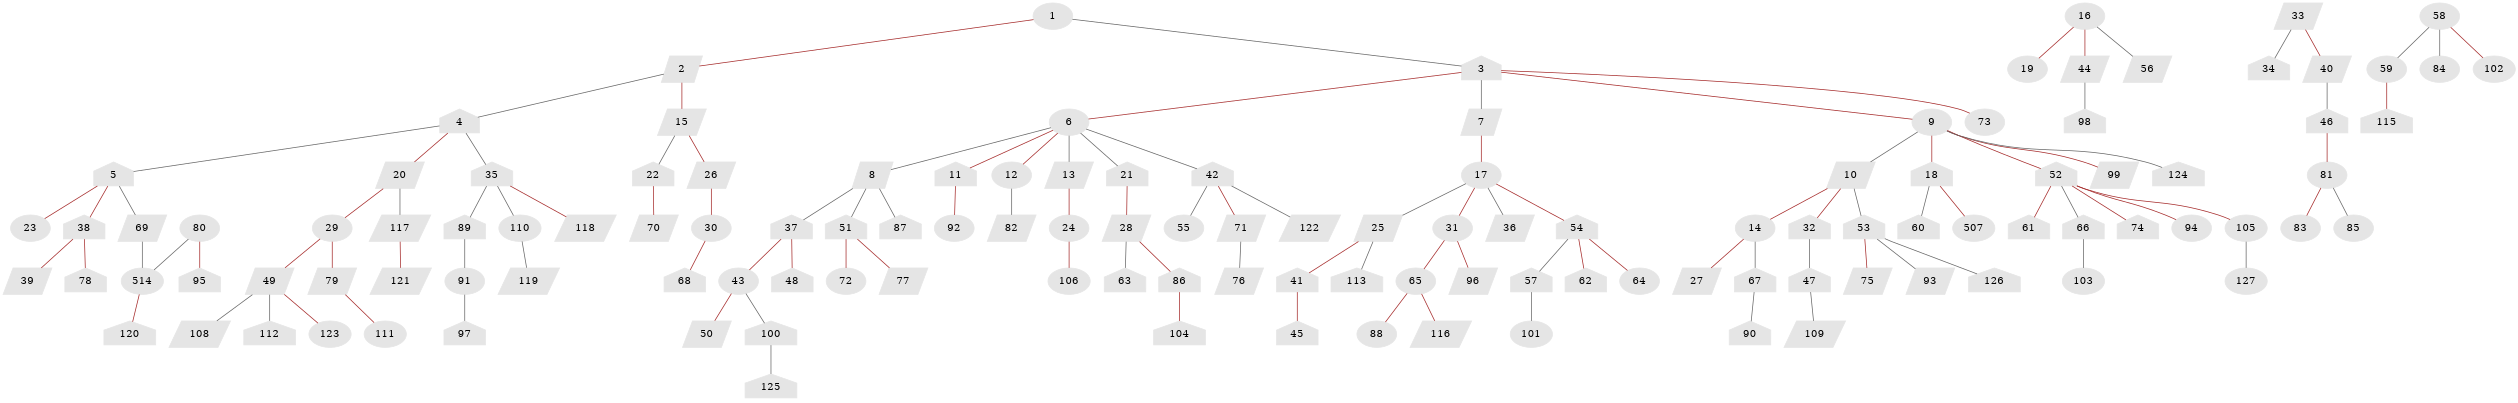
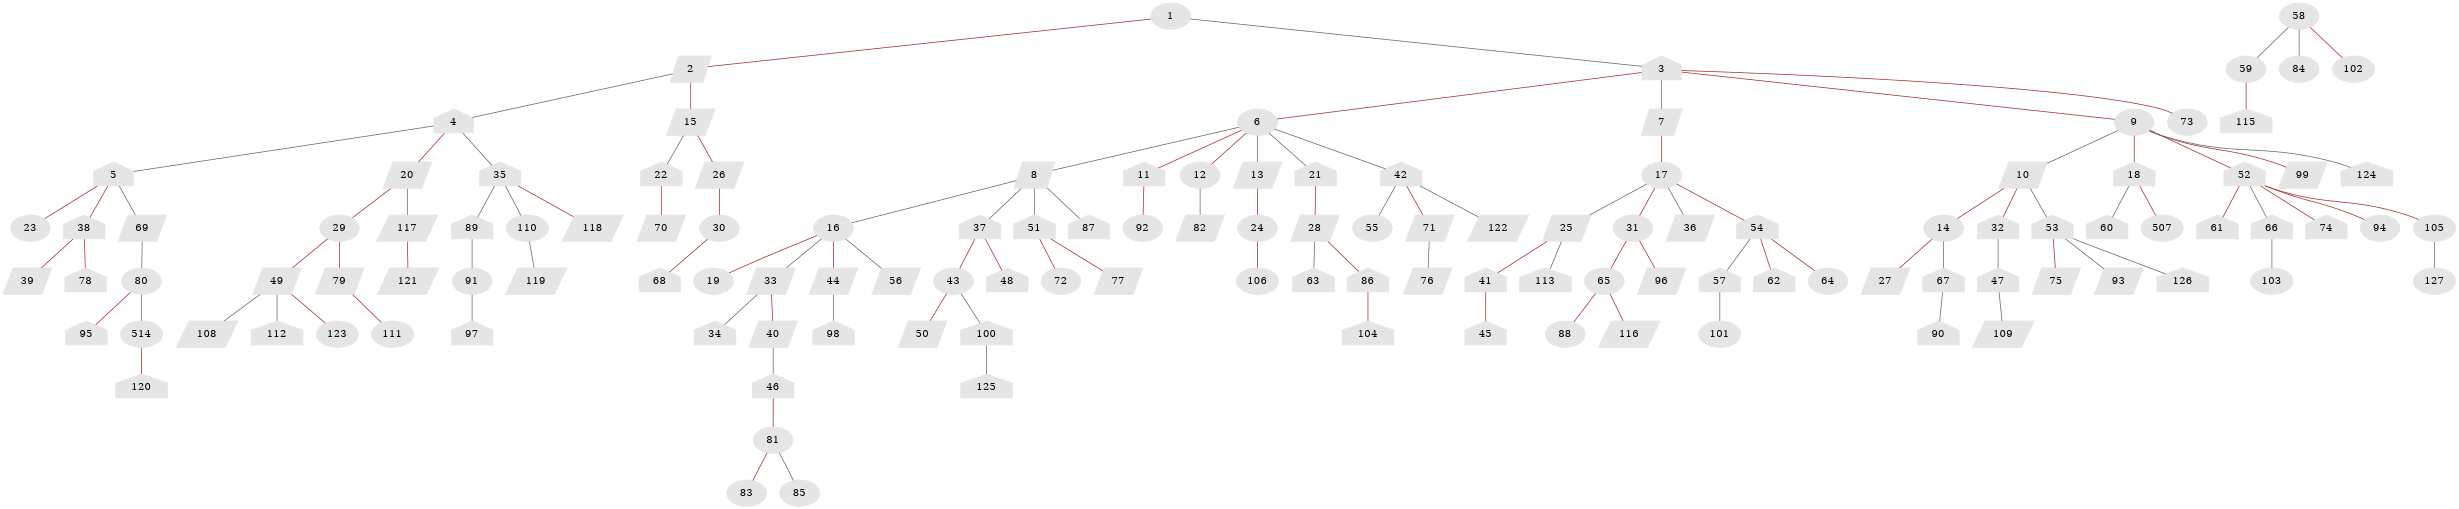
none -> (934, 202)
none -> (804, 253)
(142, 255) -> (142, 255)
